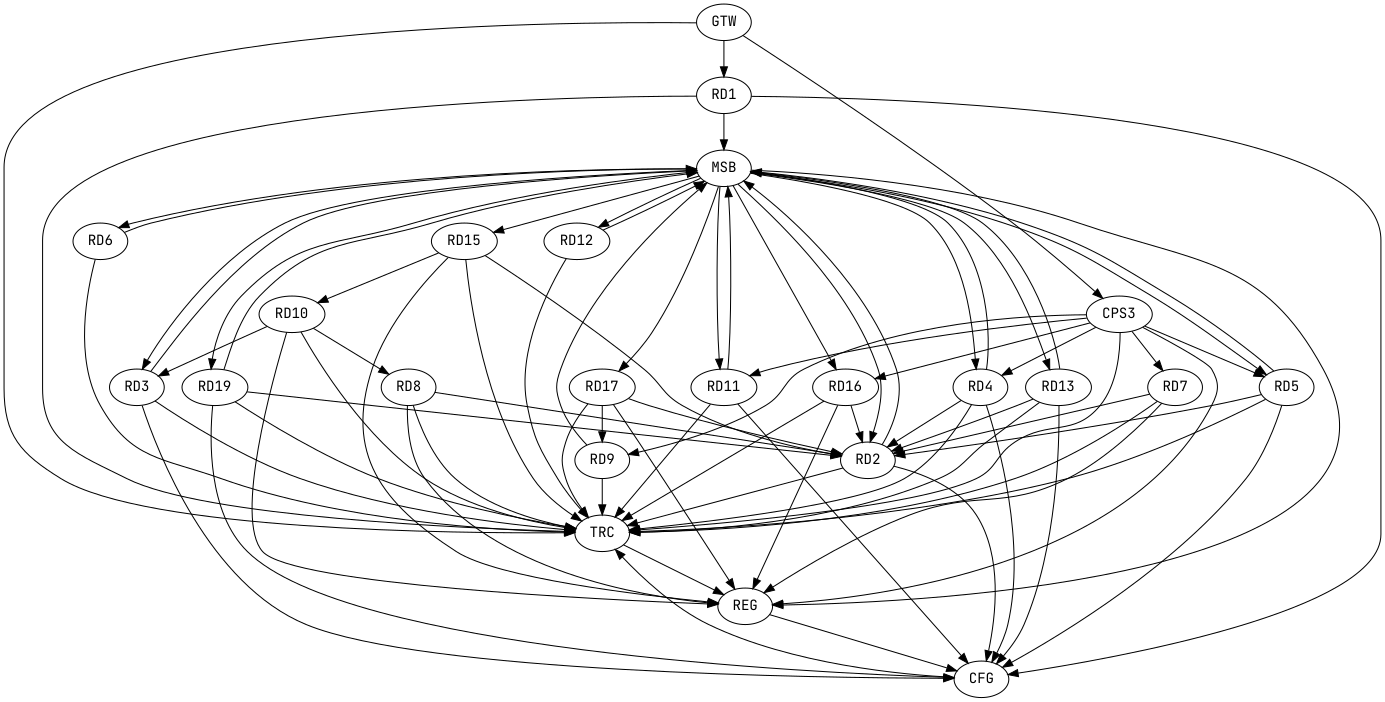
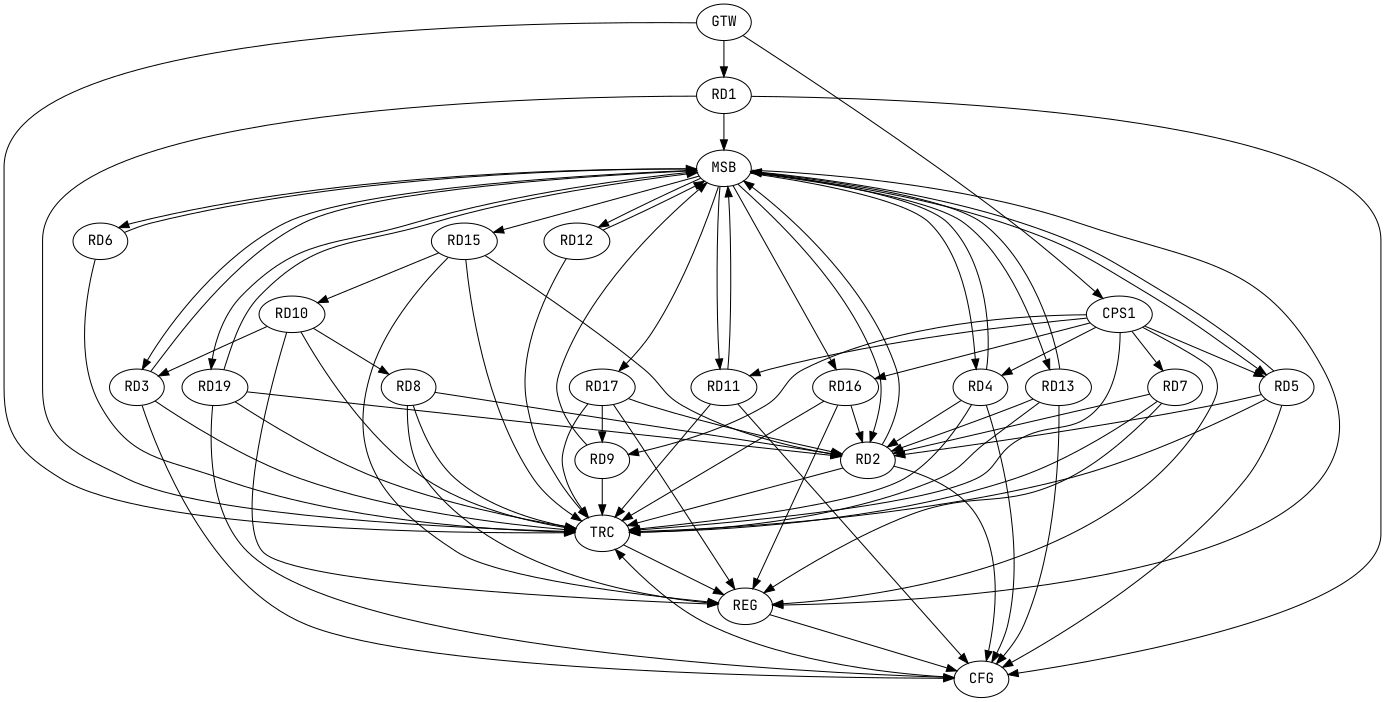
(1119, 314) -> (1119, 314)
